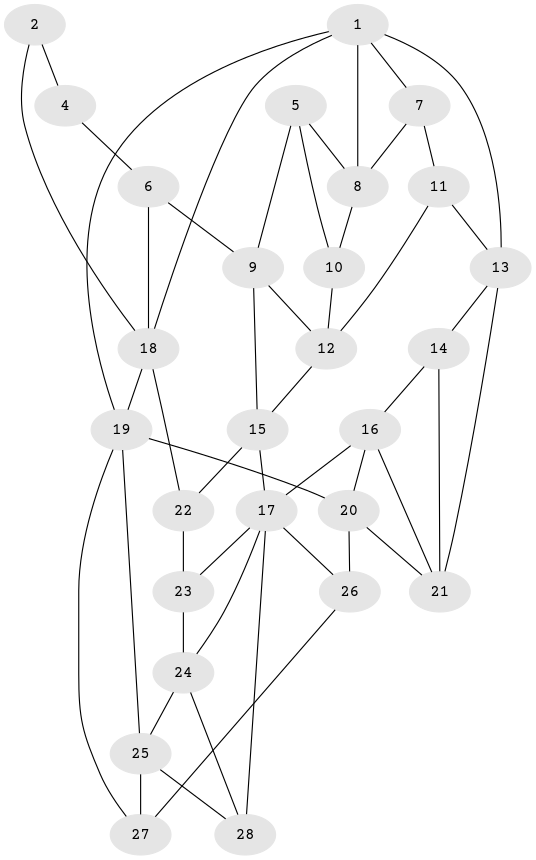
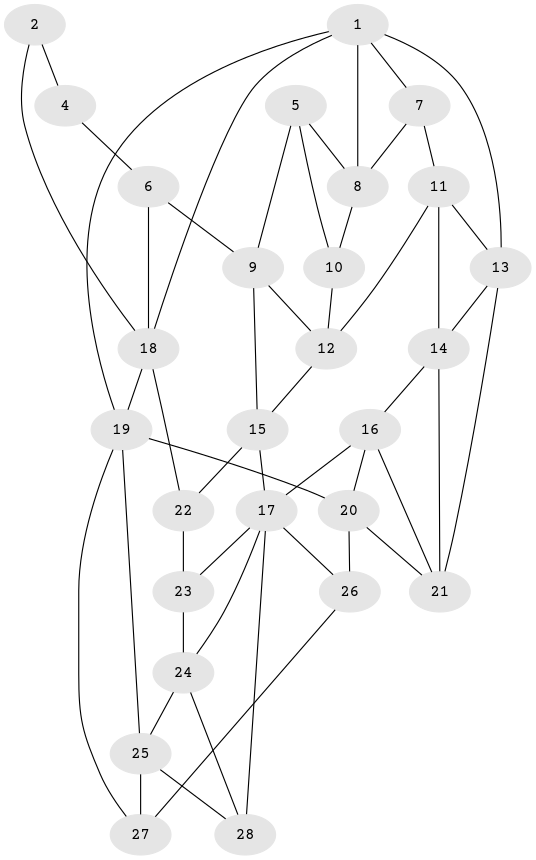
none -> (439, 268)
